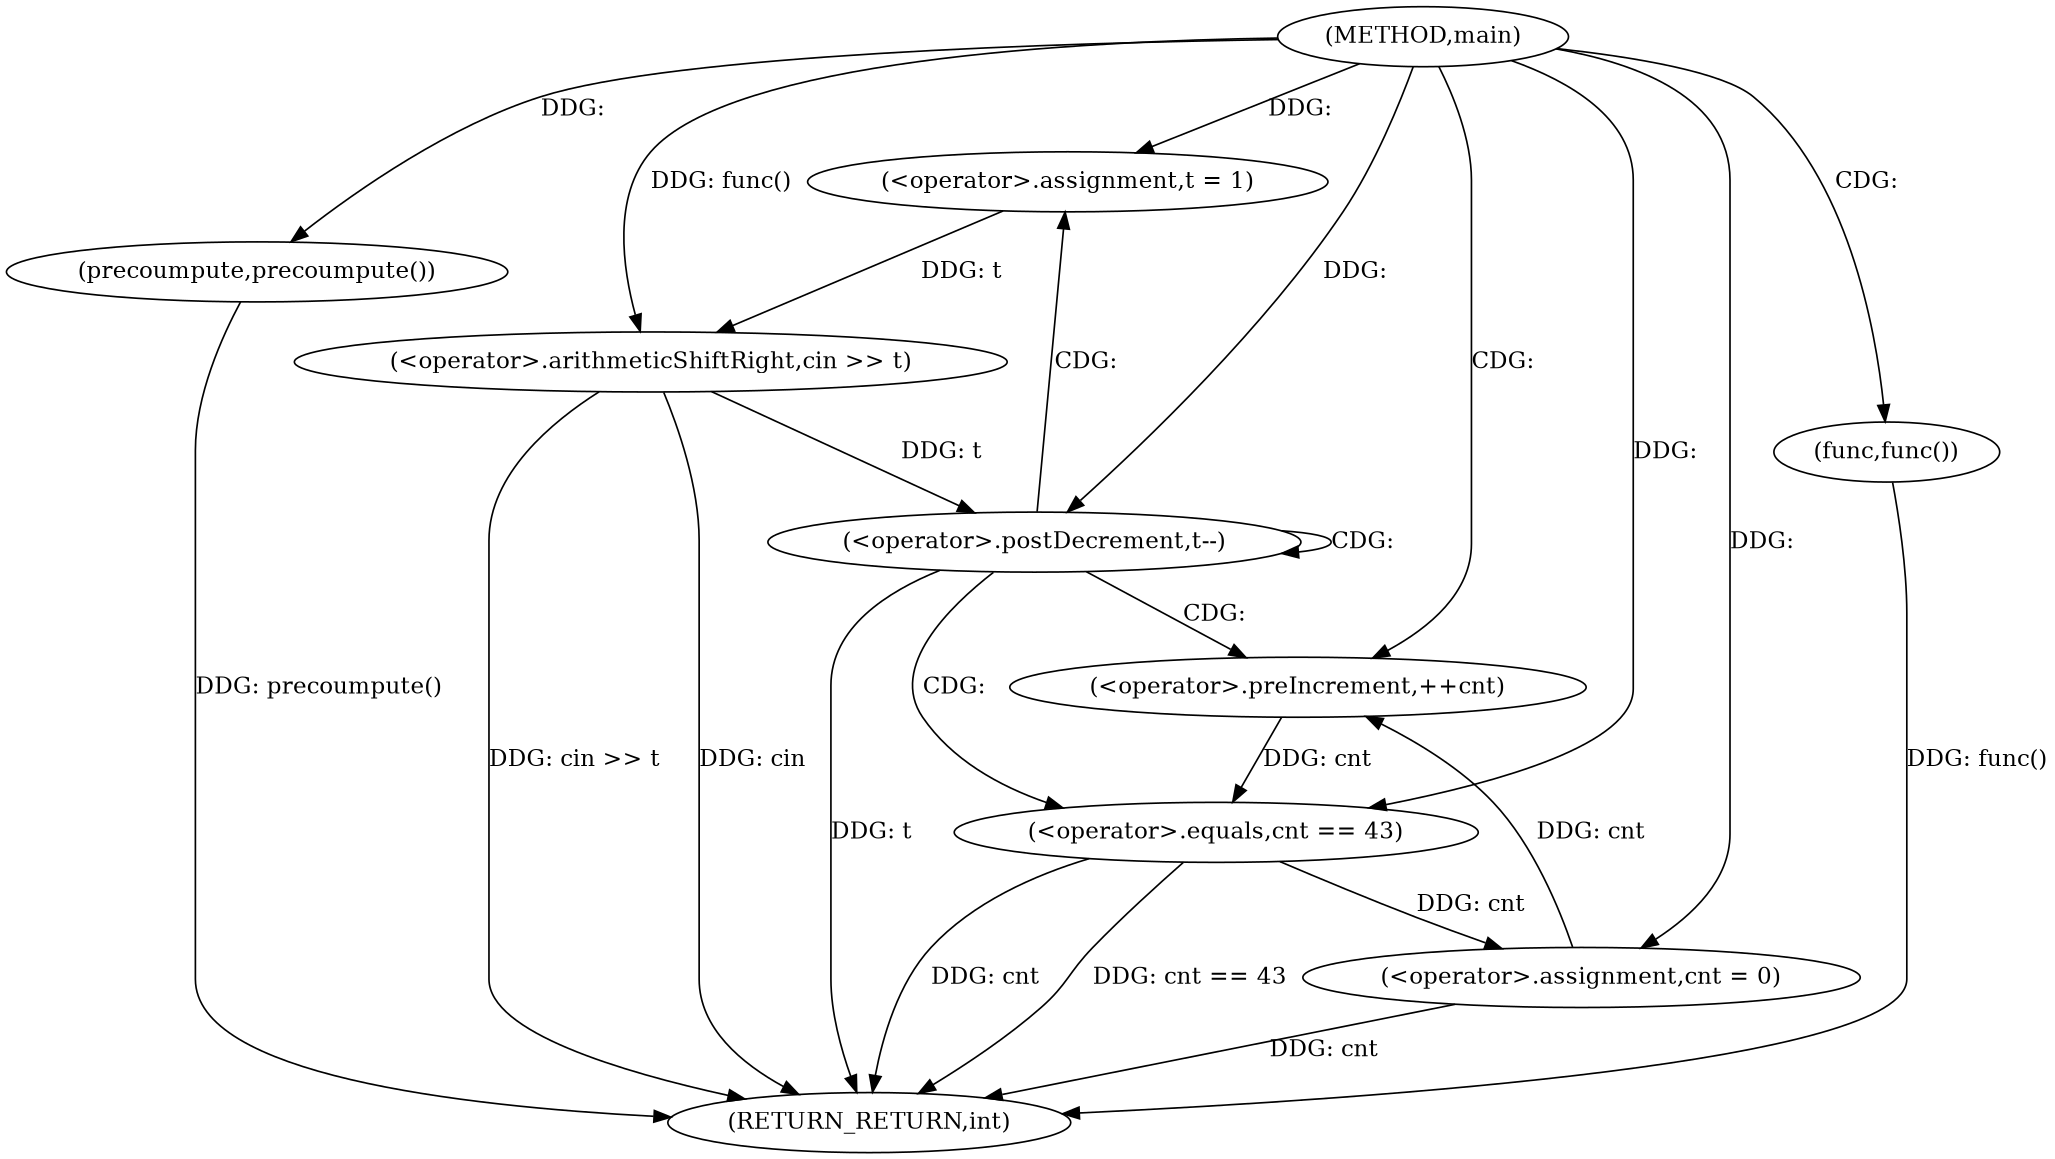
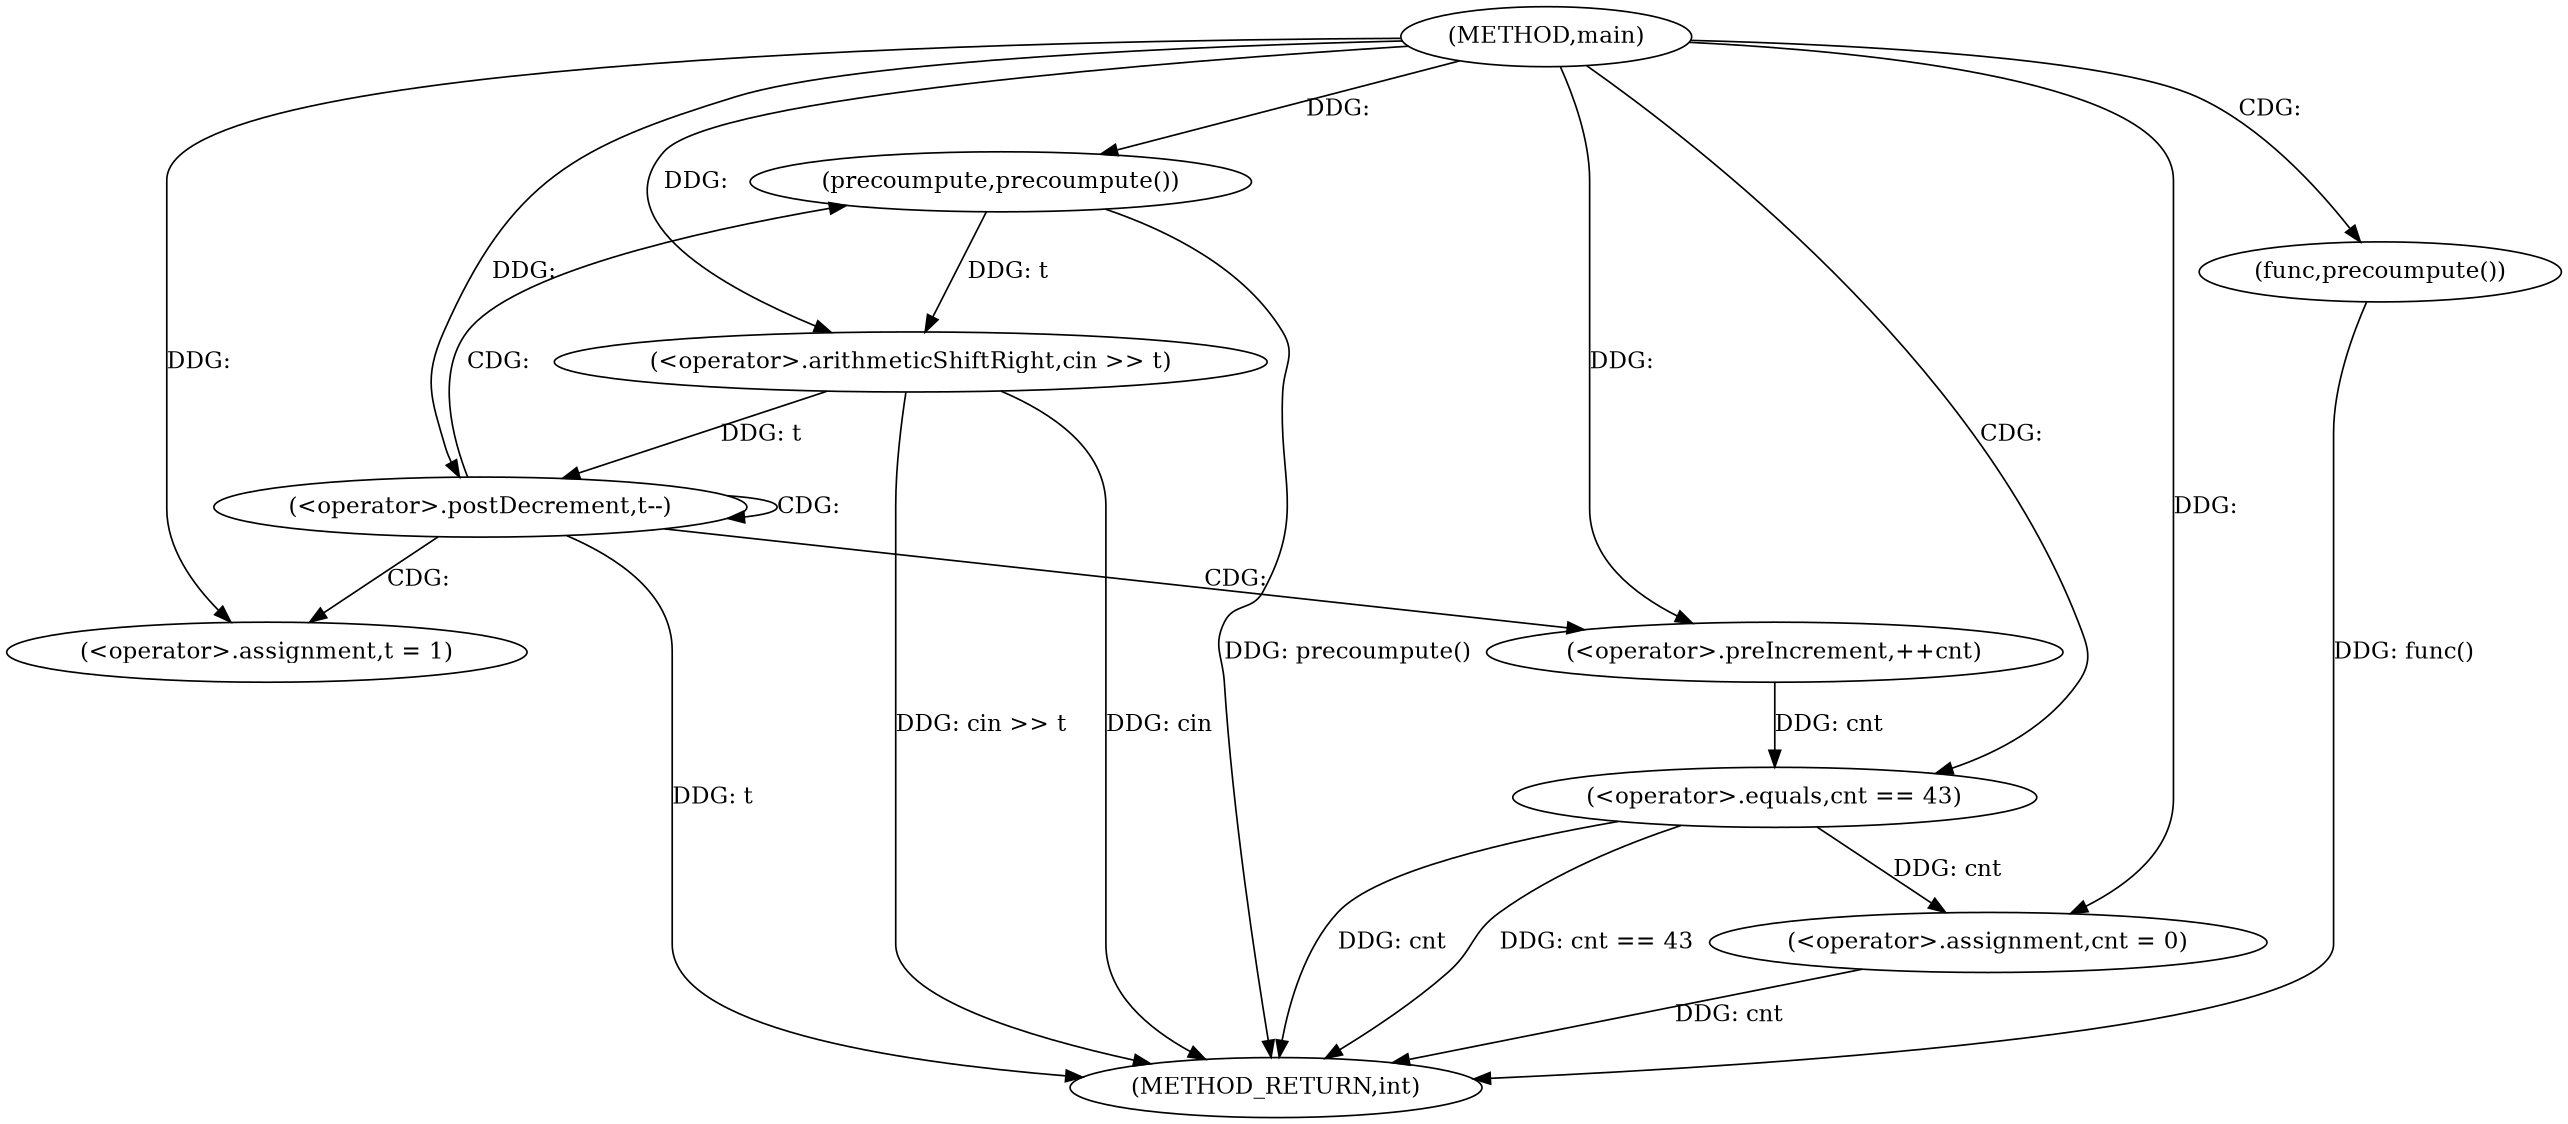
(722, 182) -> (700, 182)
(868, 268) -> (960, 264)
(1507, 362) -> (1626, 362)
(1669, 452) -> (2016, 435)
(1887, 452) -> (2380, 272)
(918, 706) -> (568, 272)
(1503, 813) -> none
(869, 1123) -> (1276, 1088)
